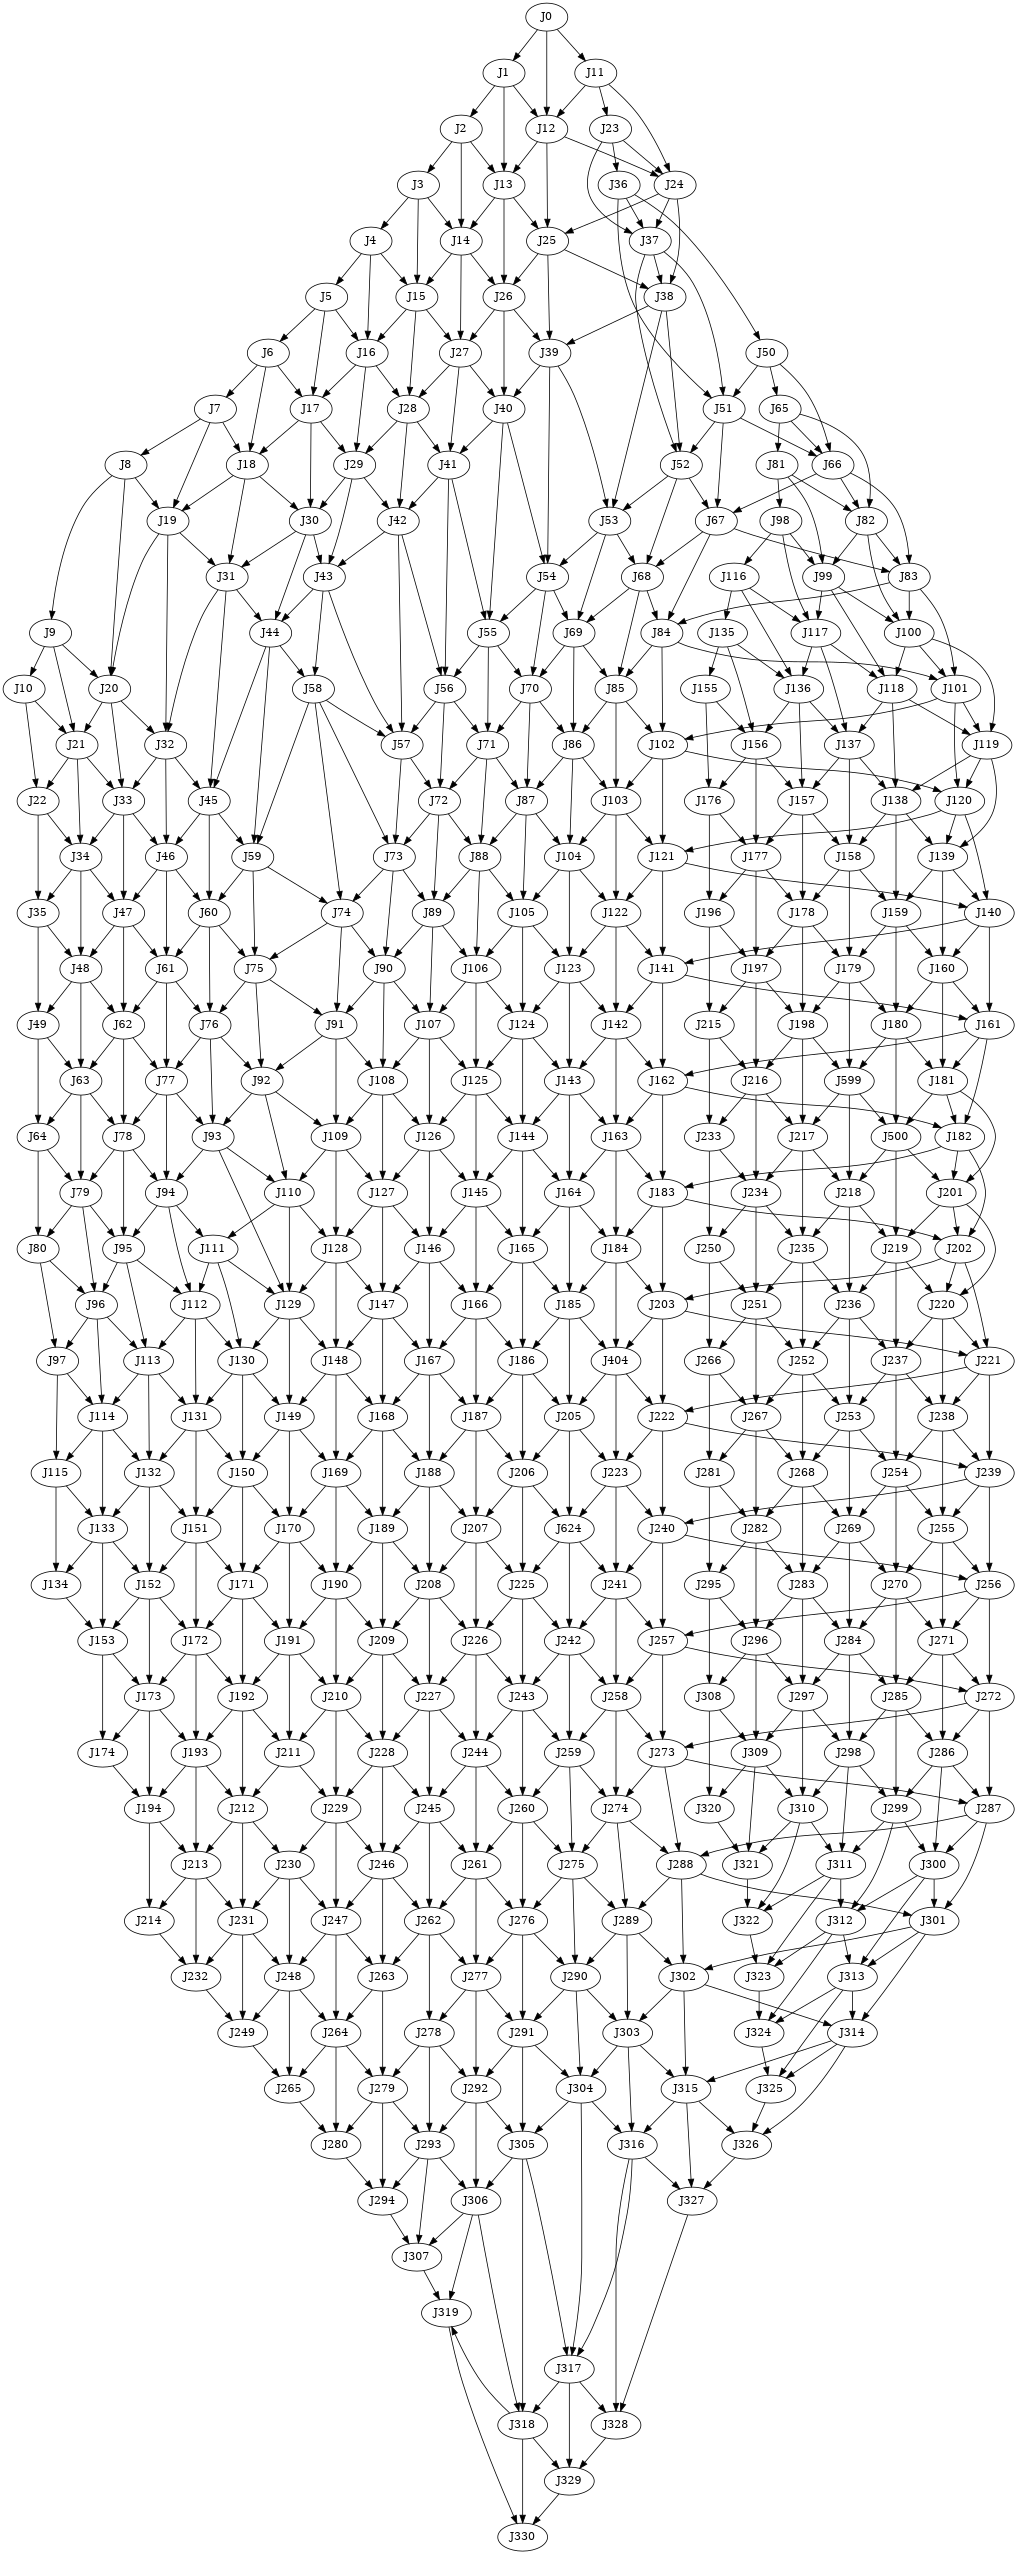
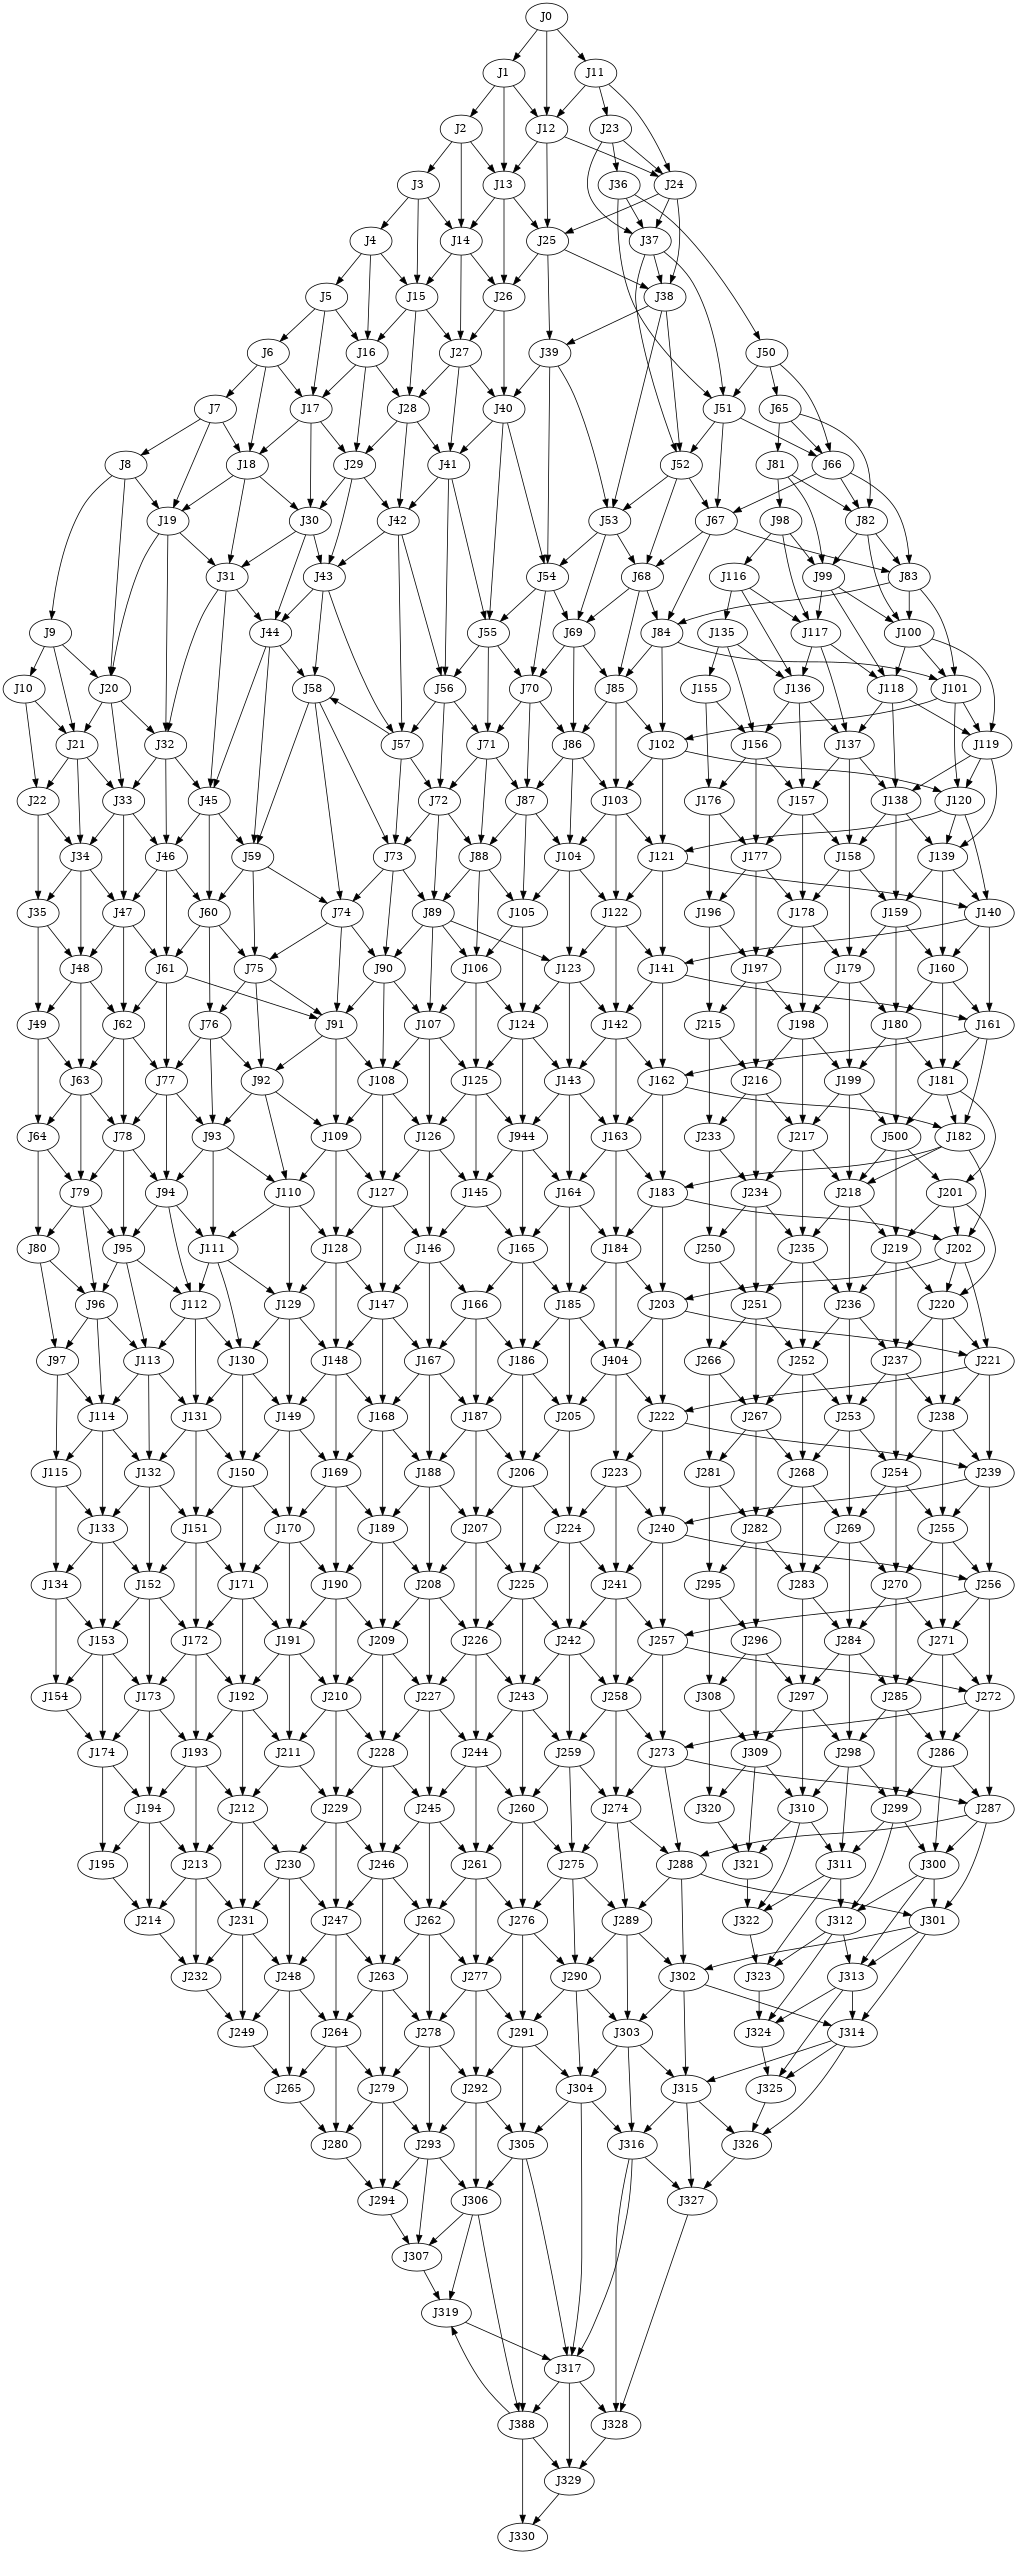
(524, 322) -> none
(352, 717) -> (363, 717)
(543, 938) -> (494, 938)
(186, 994) -> (247, 996)
(849, 1081) -> (849, 1081)
(523, 1137) -> (523, 1137)
(956, 1161) -> (908, 1163)
(248, 1214) -> (213, 1189)
(476, 1245) -> none
(590, 1442) -> none
(569, 1529) -> (569, 1529)
(782, 1610) -> none
none -> (56, 1697)
none -> (103, 1865)
none -> (403, 2002)
(476, 2423) -> (508, 2341)
(523, 2425) -> (523, 2425)
